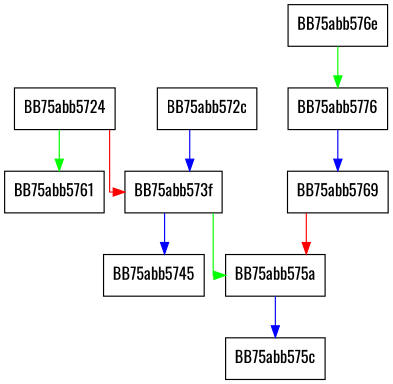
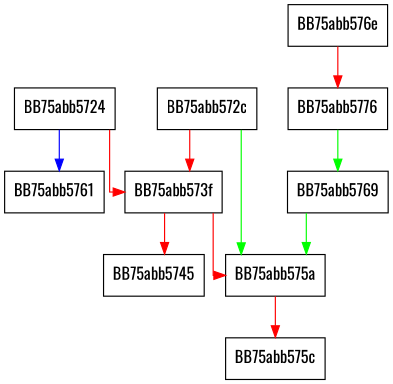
(338, 61) -> (338, 61)
(59, 144) -> (59, 144)
(190, 144) -> (190, 144)
(338, 144) -> (338, 144)
none -> (241, 186)
(165, 228) -> (165, 228)
(306, 228) -> (306, 228)
(213, 245) -> (213, 245)
(275, 311) -> (275, 311)
